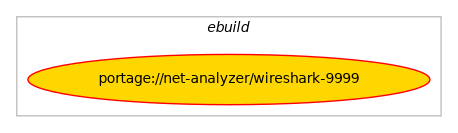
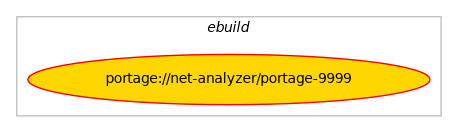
(229, 80) -> (229, 80)
